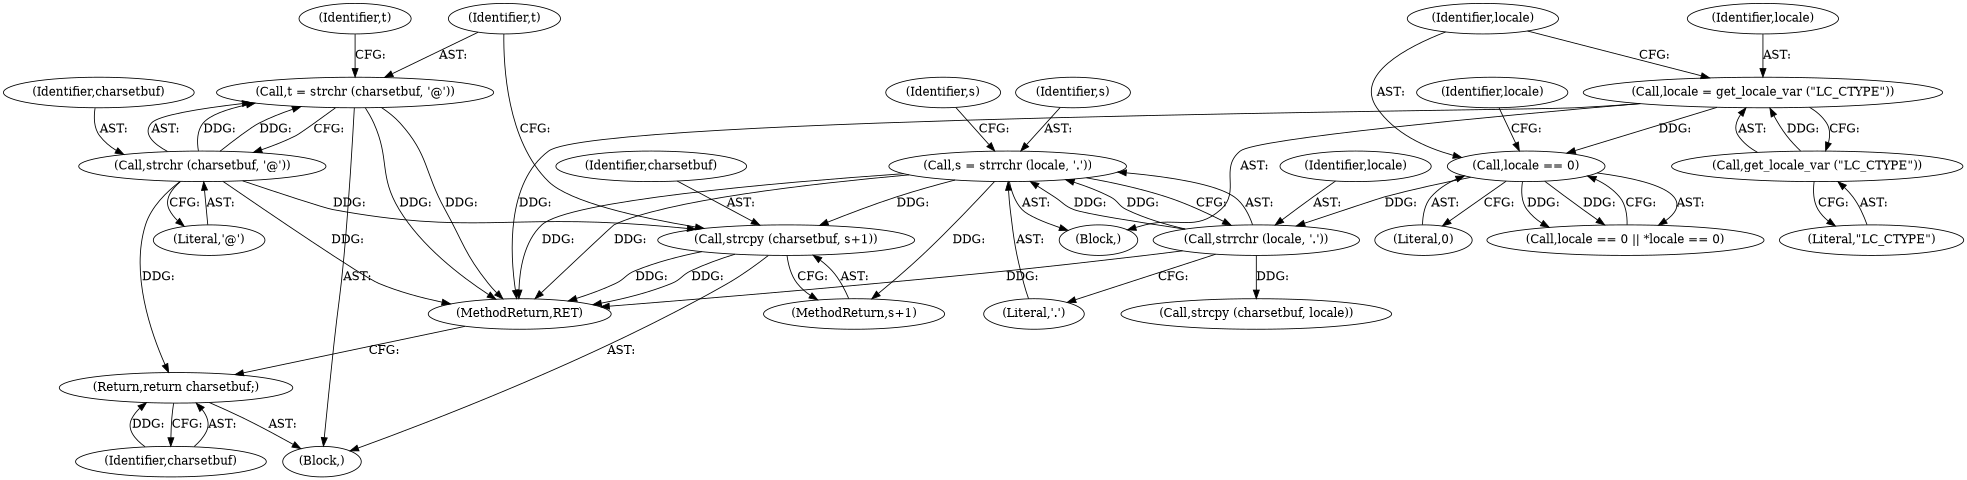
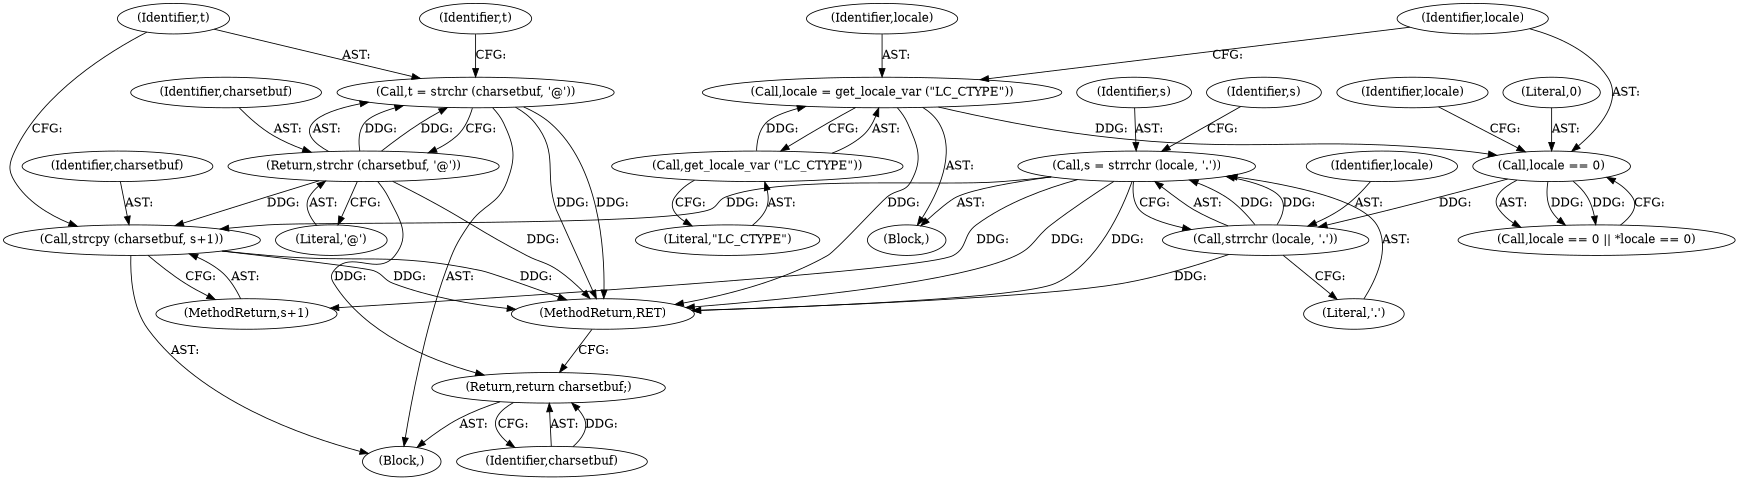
(202, 166) -> (364, 166)
(1478, 201) -> none
(1256, 314) -> none
